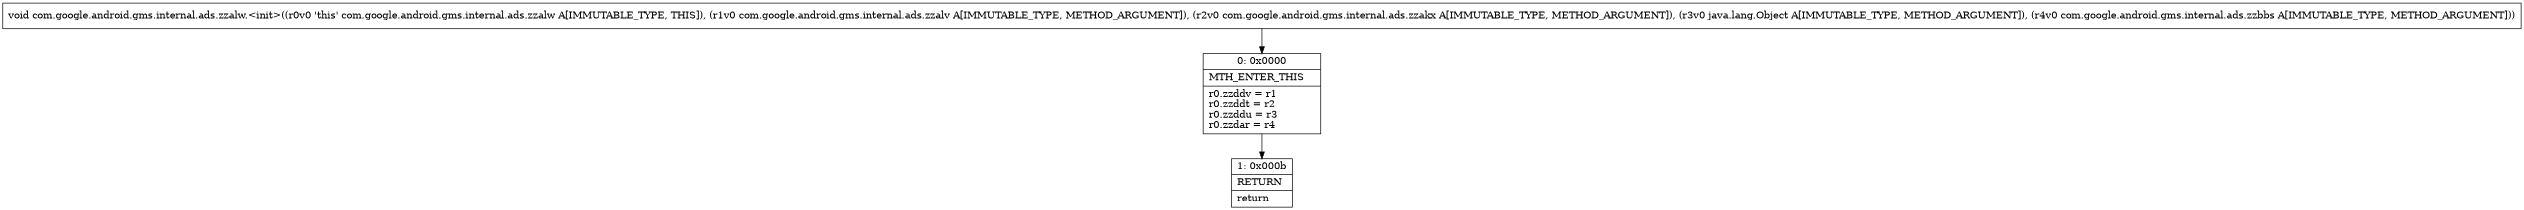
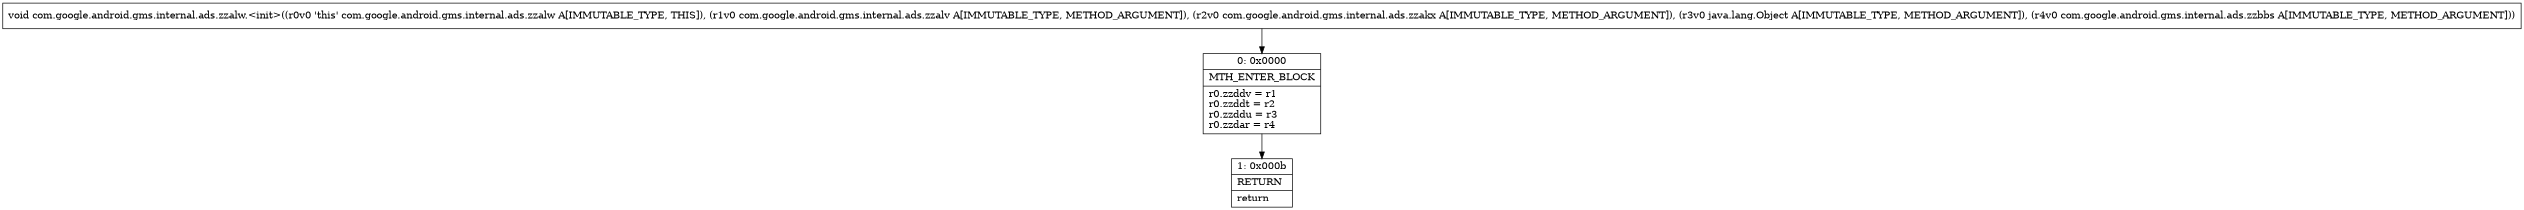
(1256, 77) -> (1262, 77)
